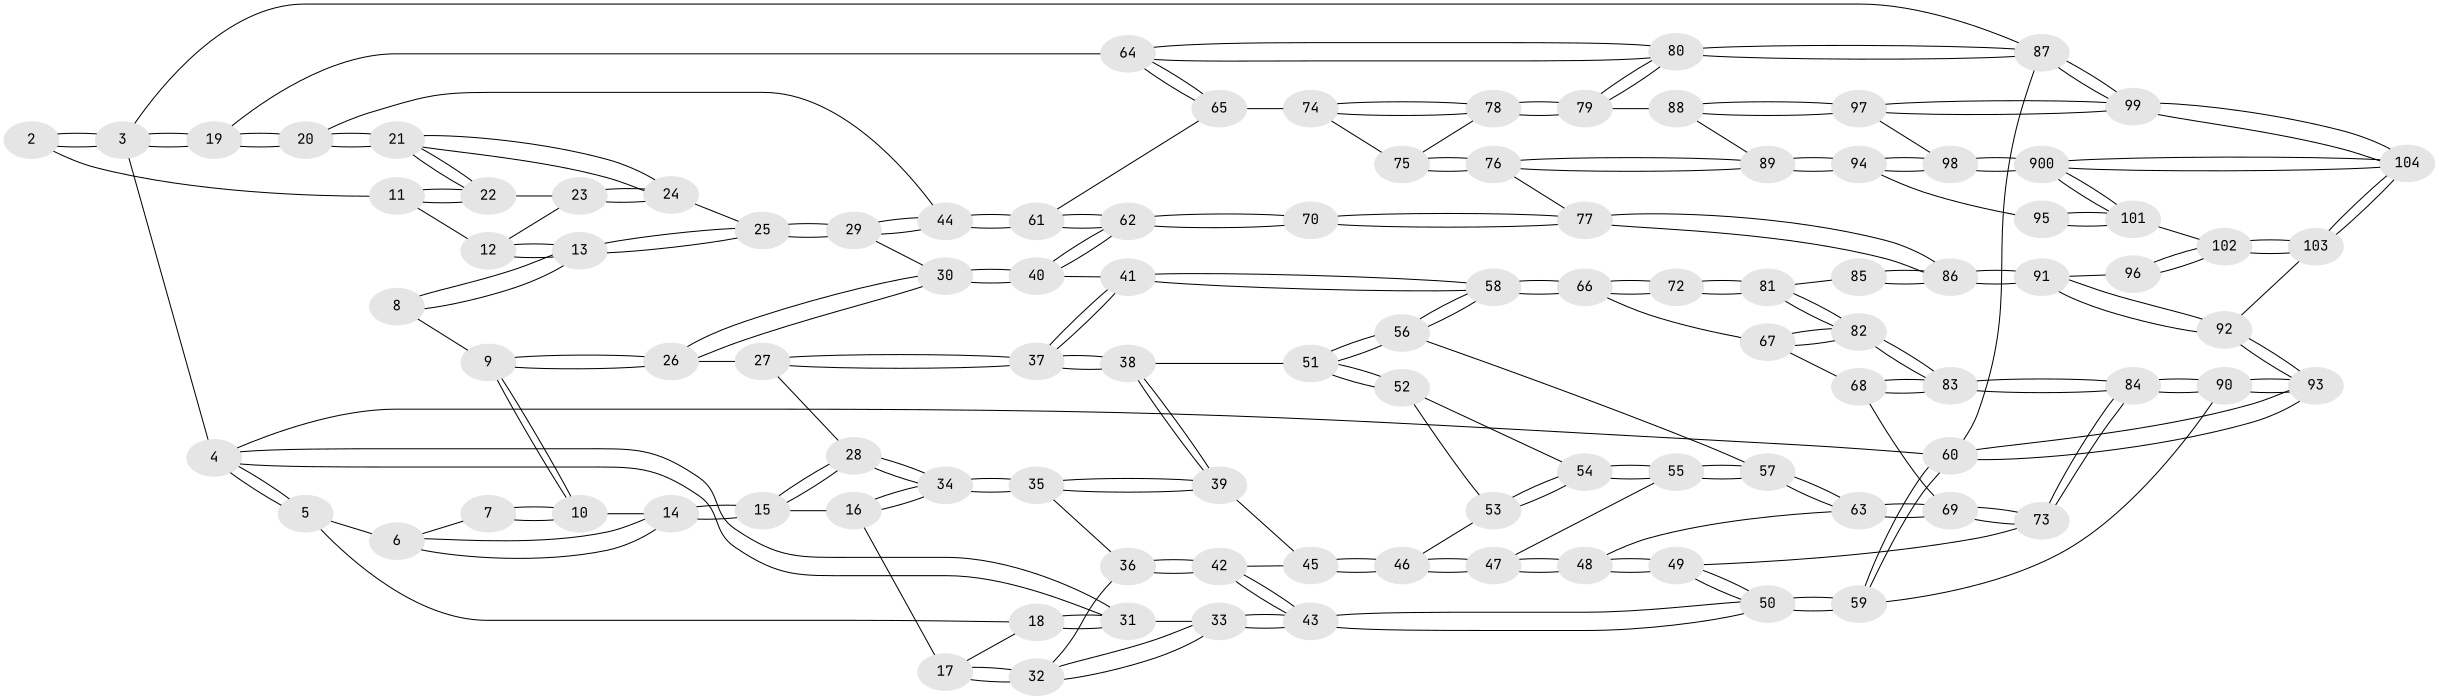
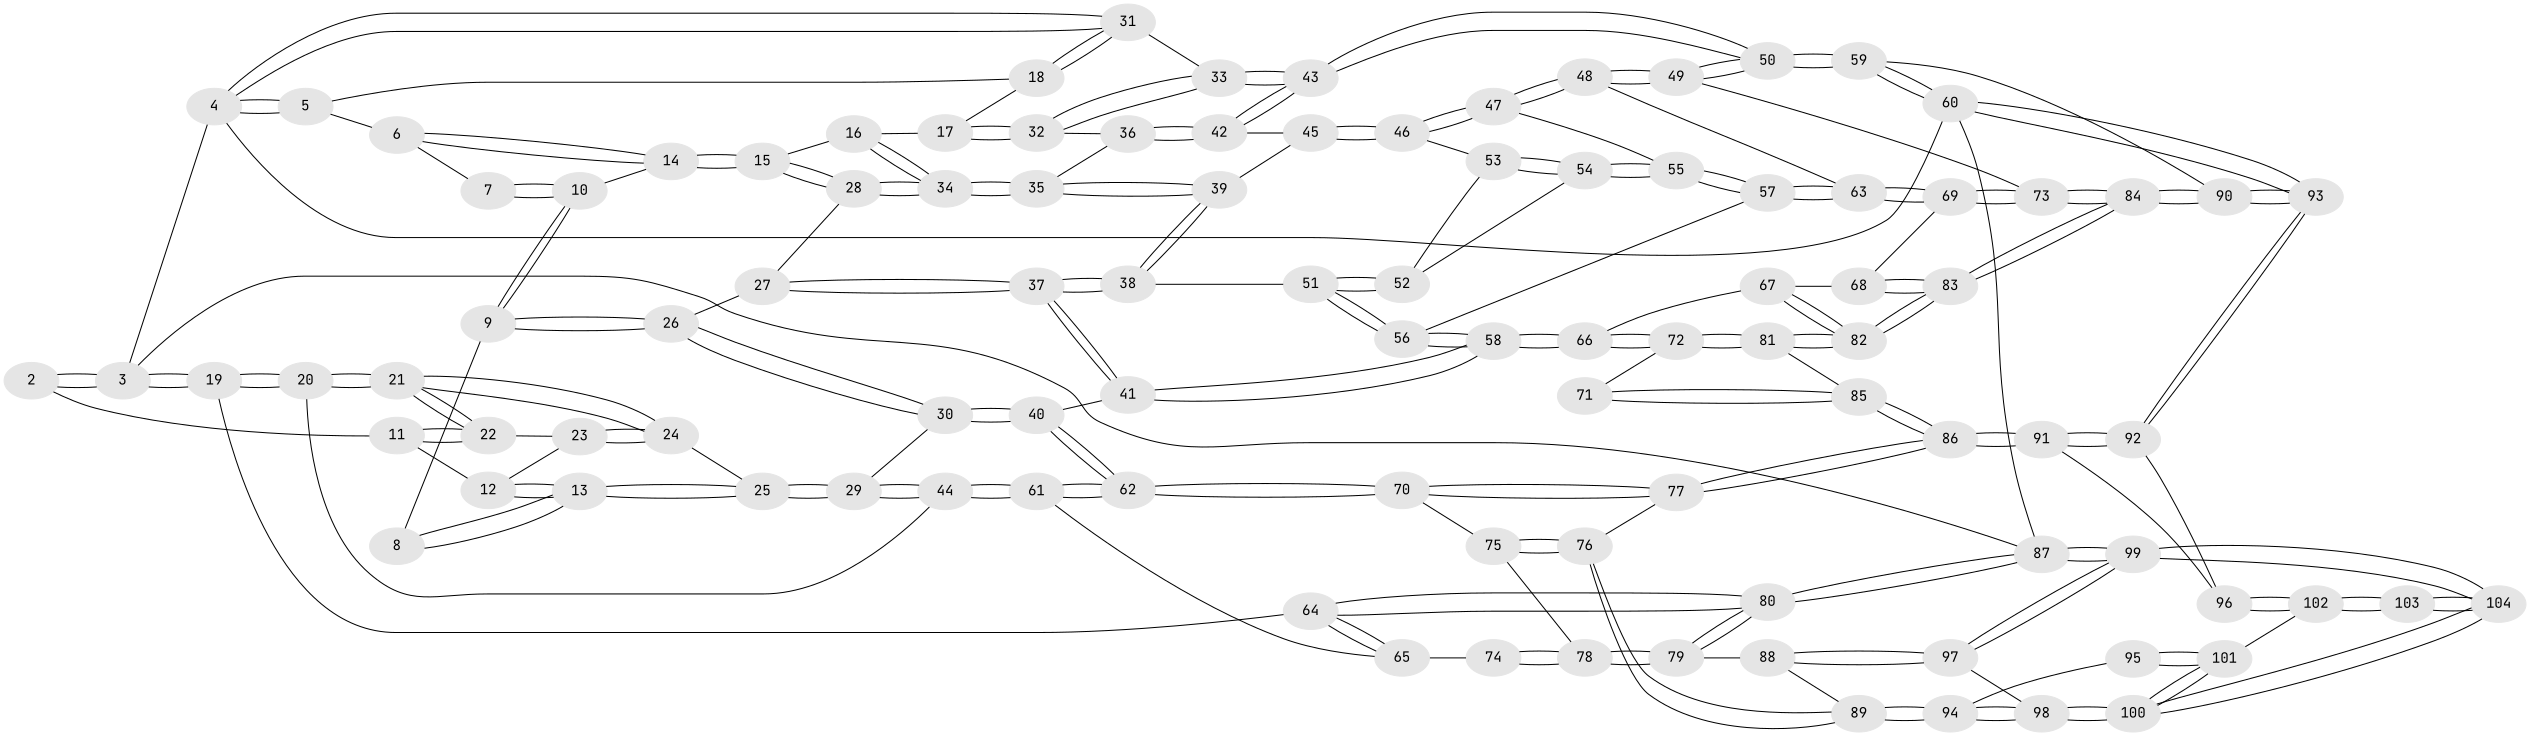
(1357, 137) -> (1448, 518)
(2042, 164) -> (2133, 714)
(2270, 288) -> (2183, 520)
none -> (1585, 396)
